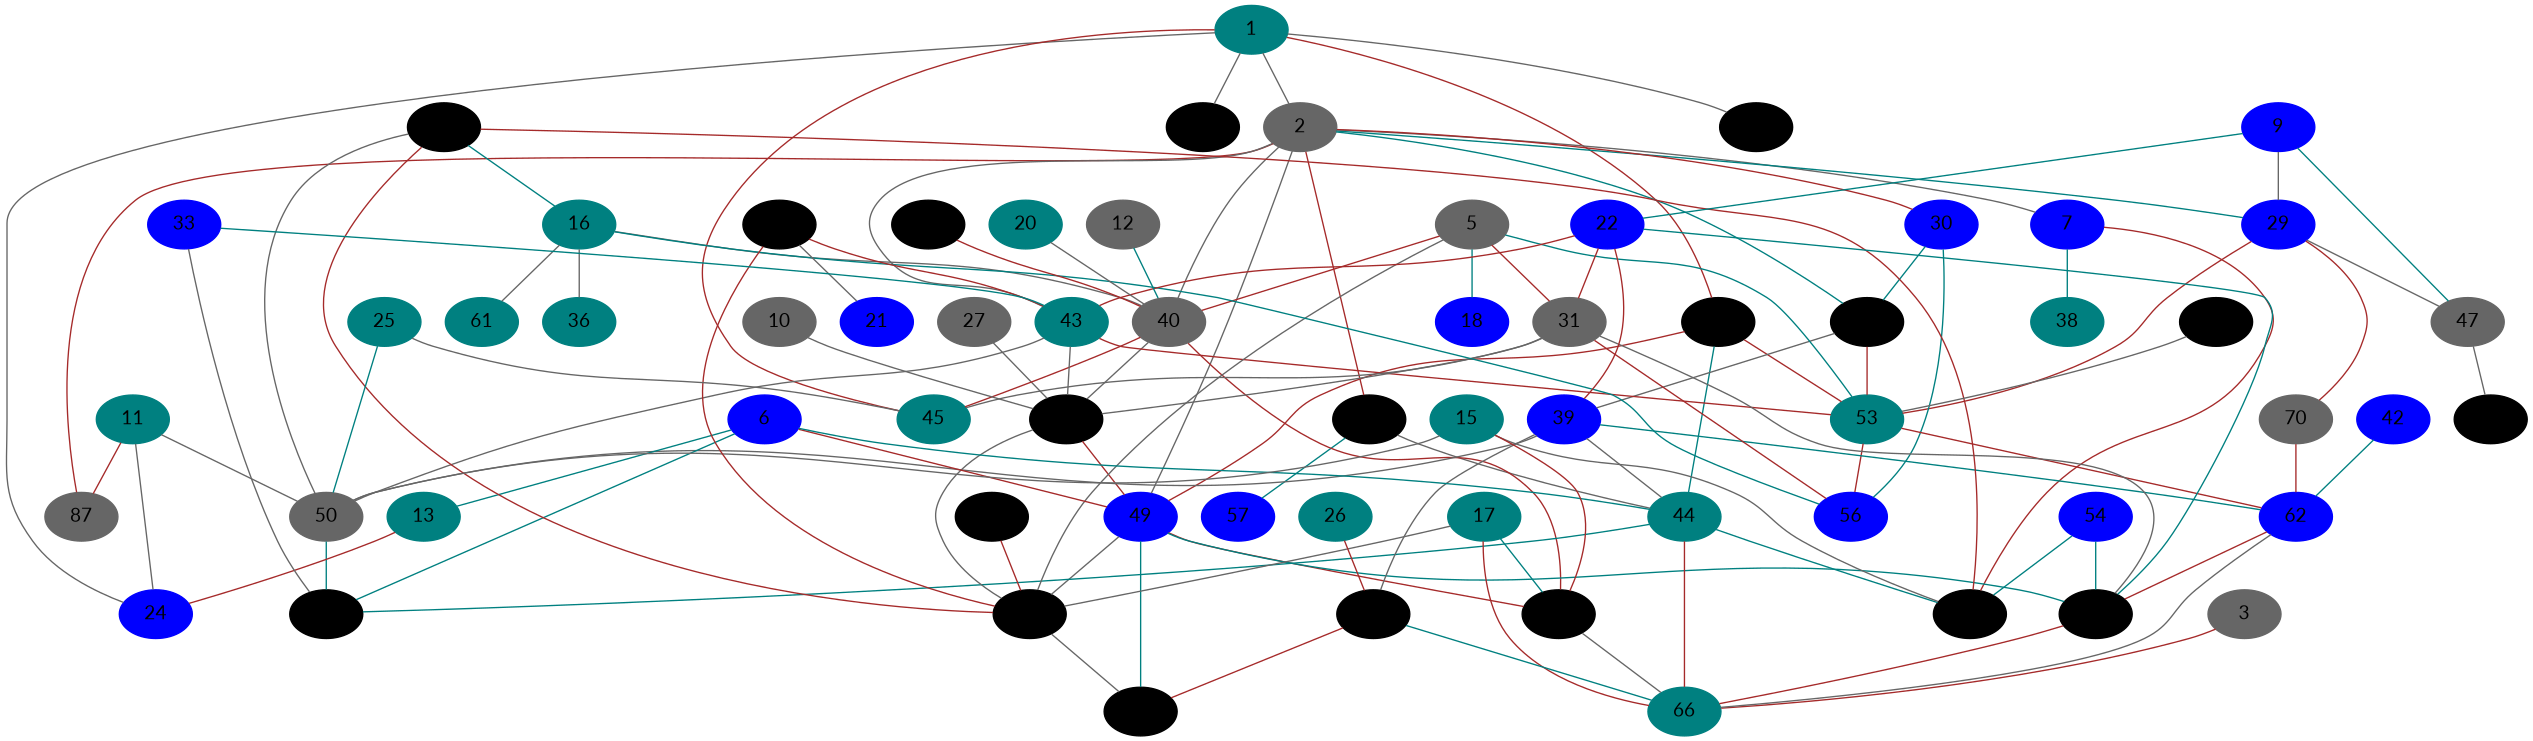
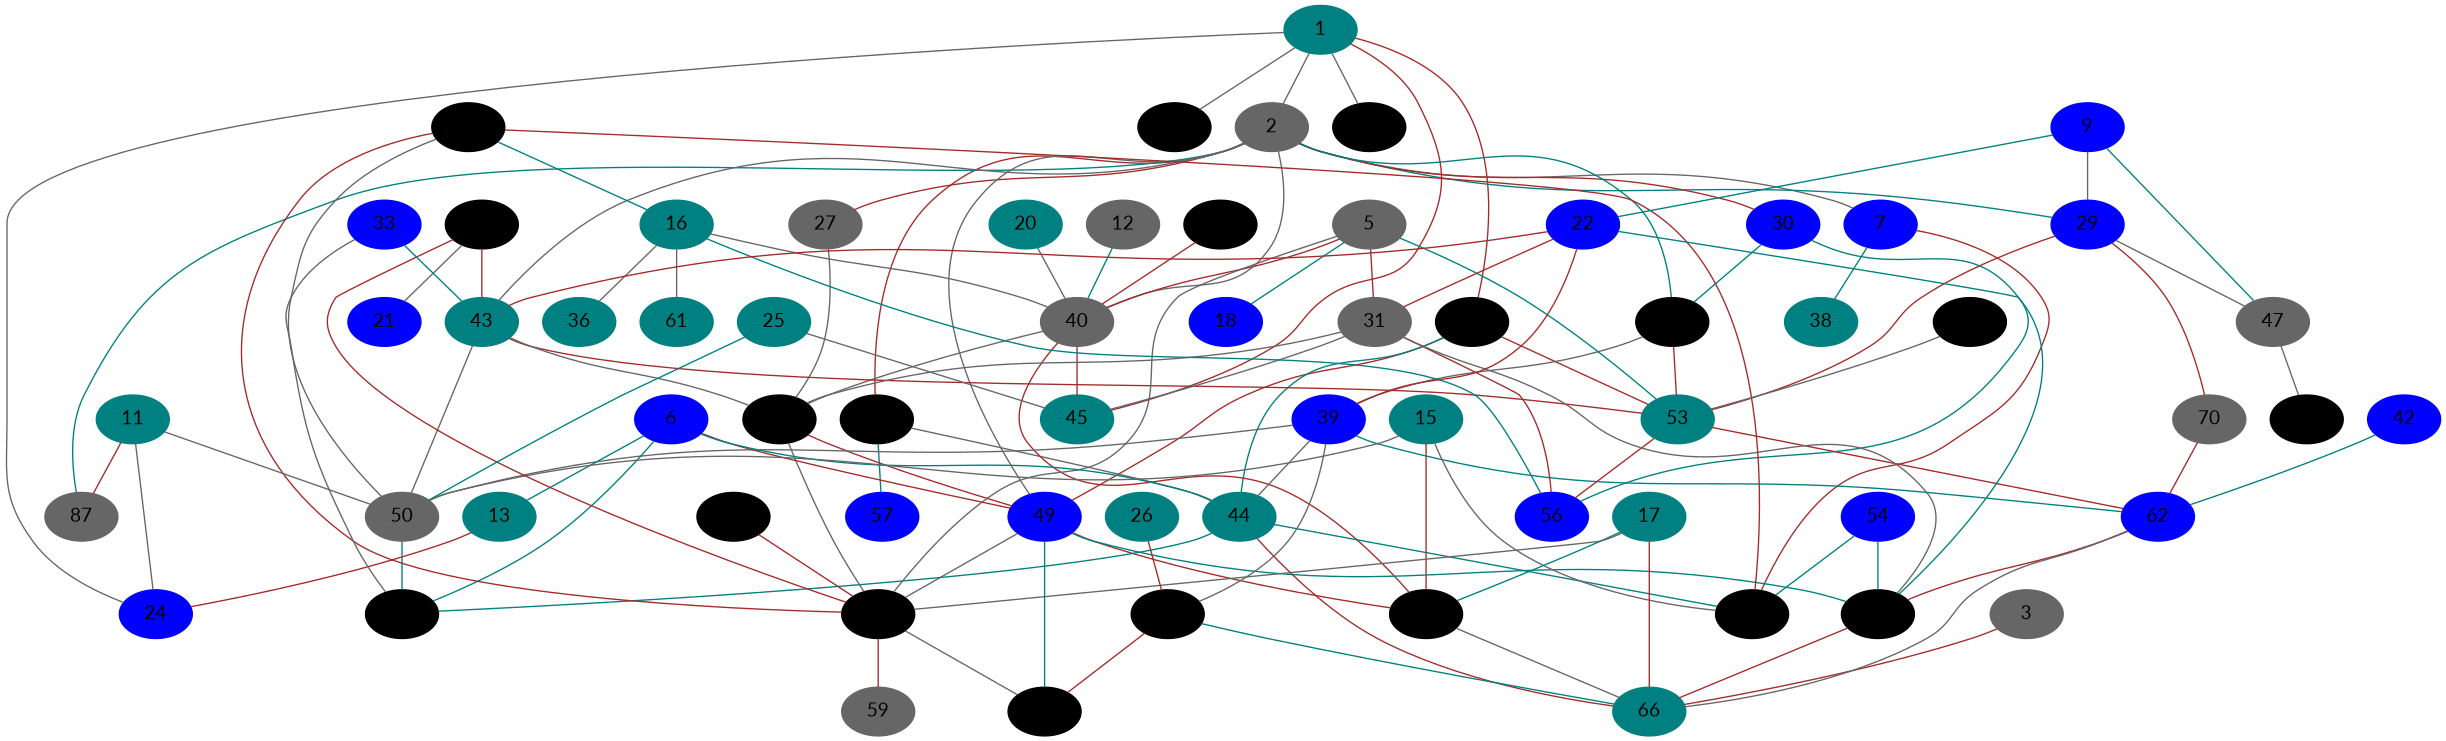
(547, 158) -> (609, 168)
none -> (980, 181)
(779, 322) -> none
none -> (878, 712)
